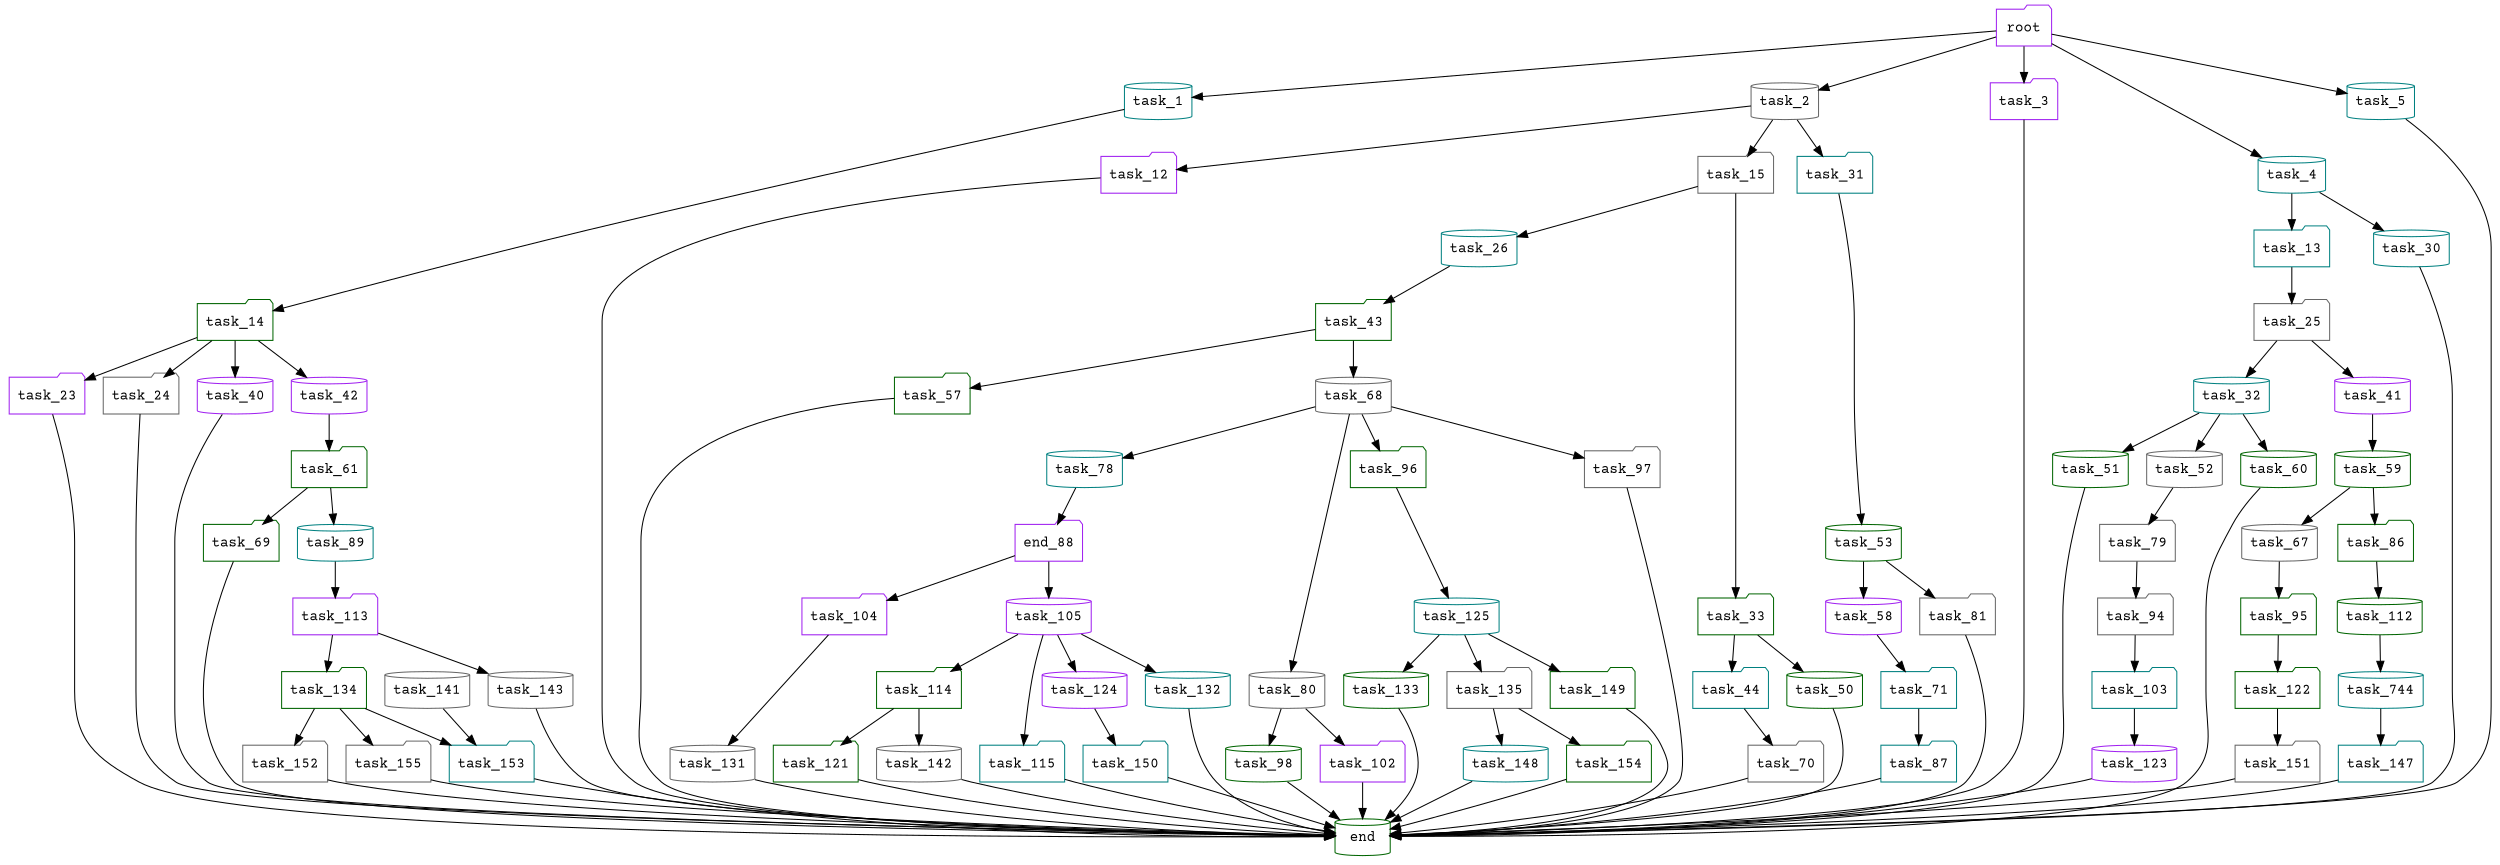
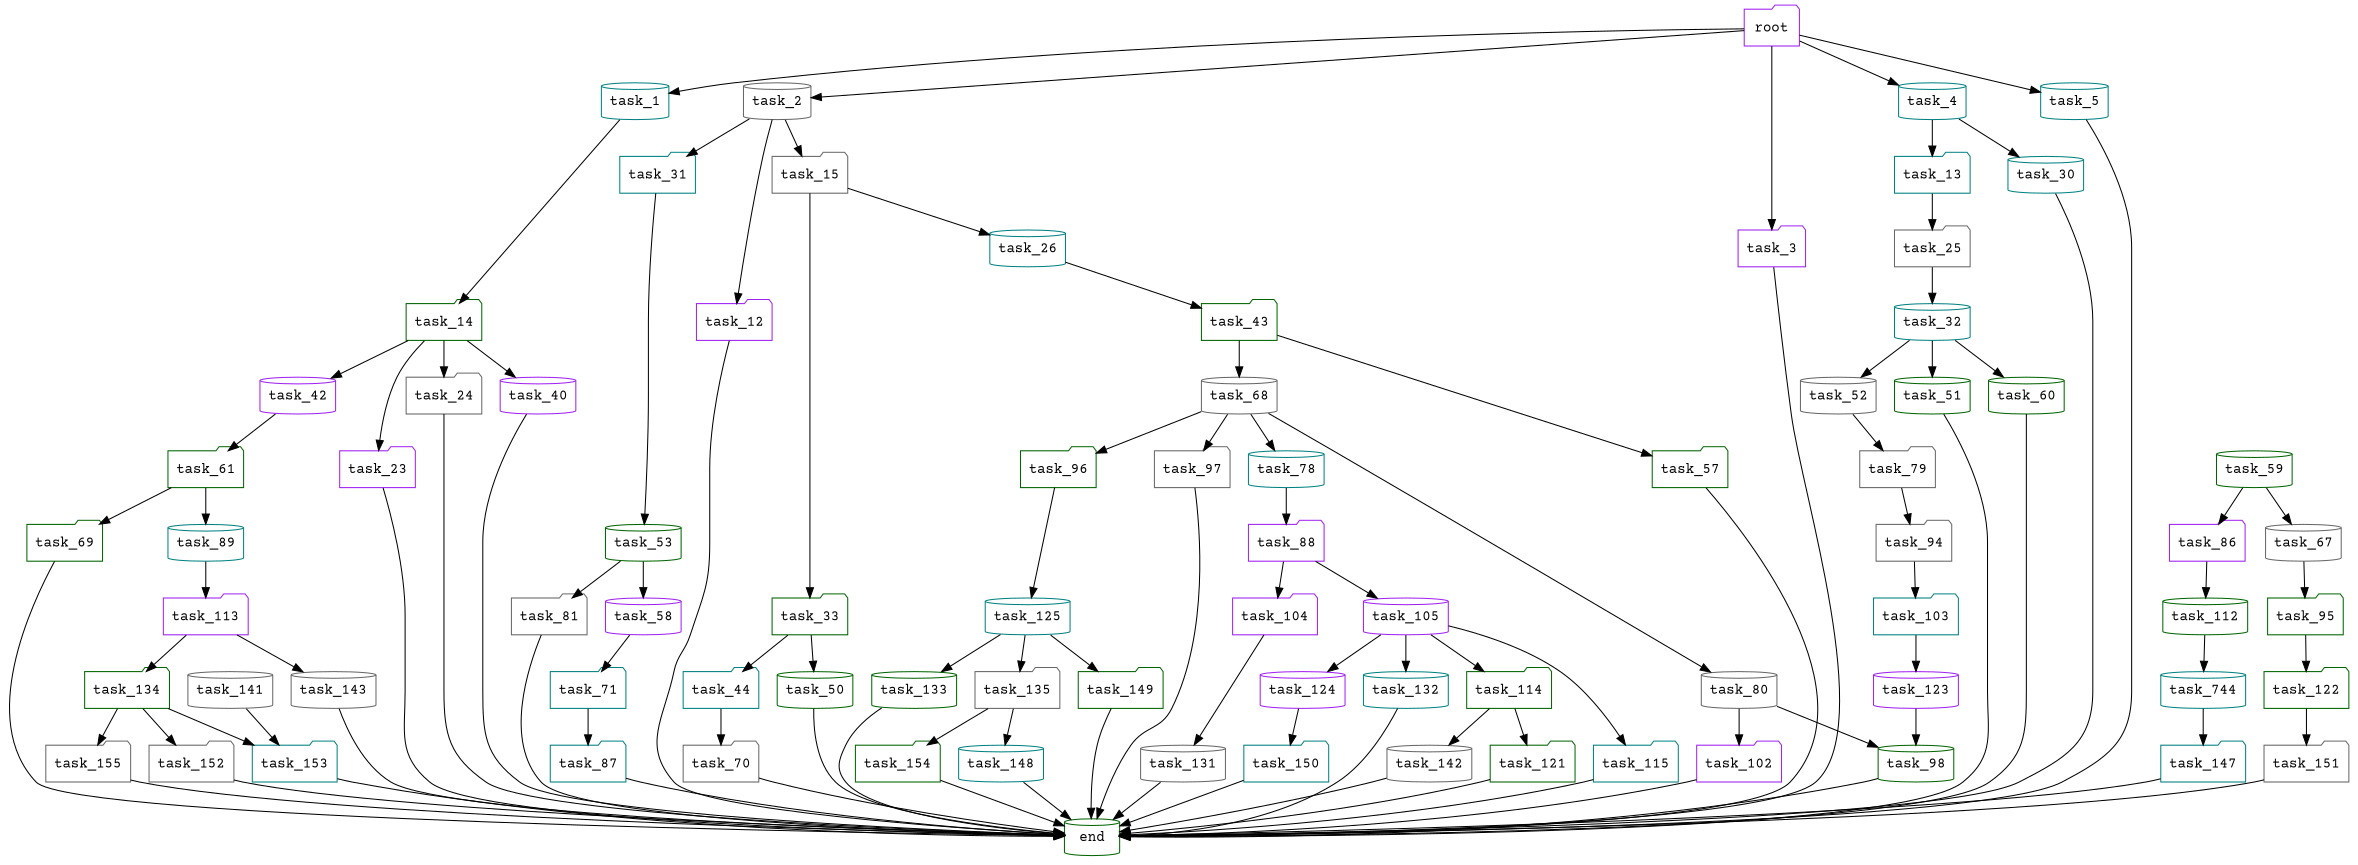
(2373, 396) -> none
(1049, 543) -> (1286, 543)
(2376, 543) -> (2207, 543)
(1748, 822) -> (1916, 722)
